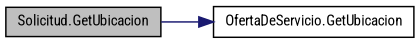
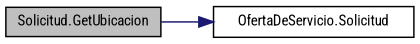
(314, 22) -> (314, 22)
